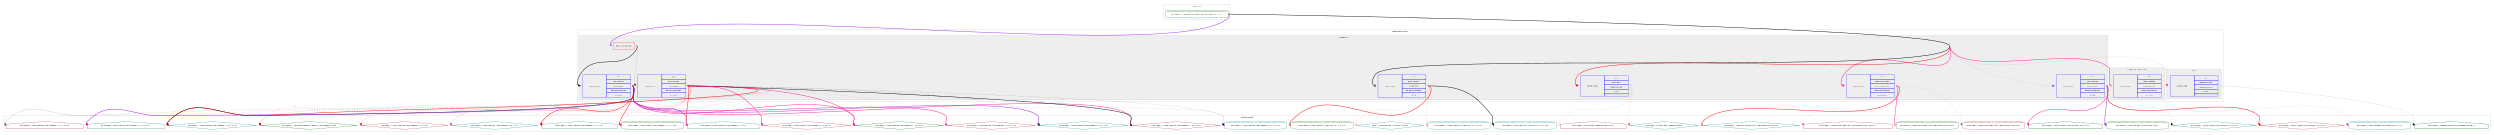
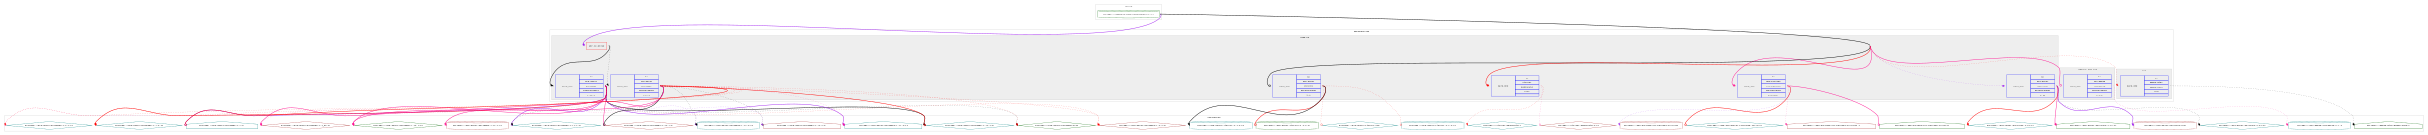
(968, 32) -> (917, 31)
(309, 125) -> (1057, 125)
(580, 125) -> (139, 125)
(652, 125) -> none
(992, 125) -> (478, 125)
(1390, 125) -> (1360, 125)
(1593, 125) -> (1578, 125)
(1927, 125) -> (1922, 125)
(2137, 125) -> (2165, 125)
(2303, 125) -> (2010, 125)
(2452, 125) -> (2388, 125)
